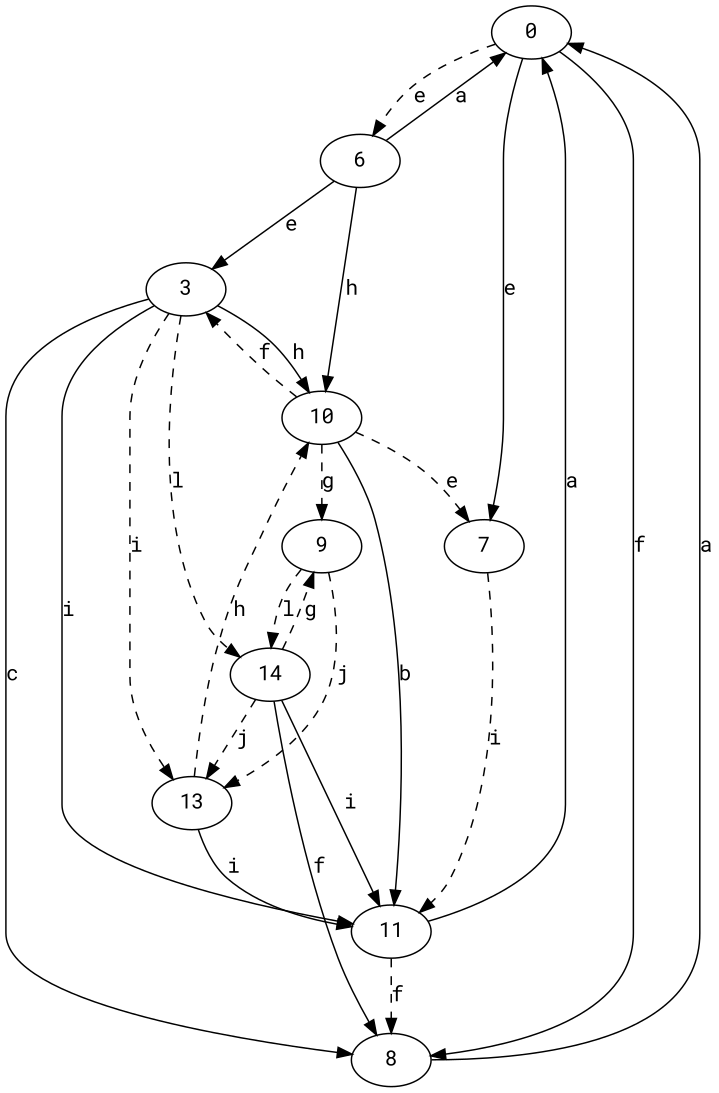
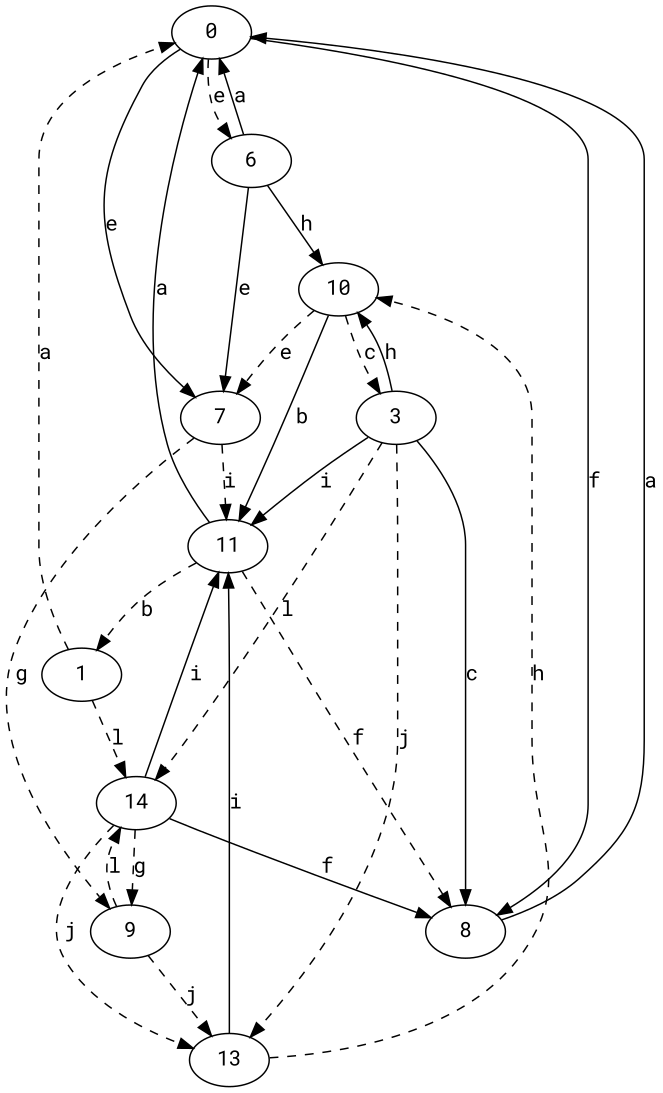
(279, 221) -> (237, 282)
(265, 354) -> (370, 354)
(322, 475) -> (16, 646)
(137, 546) -> (404, 739)
none -> (82, 675)
